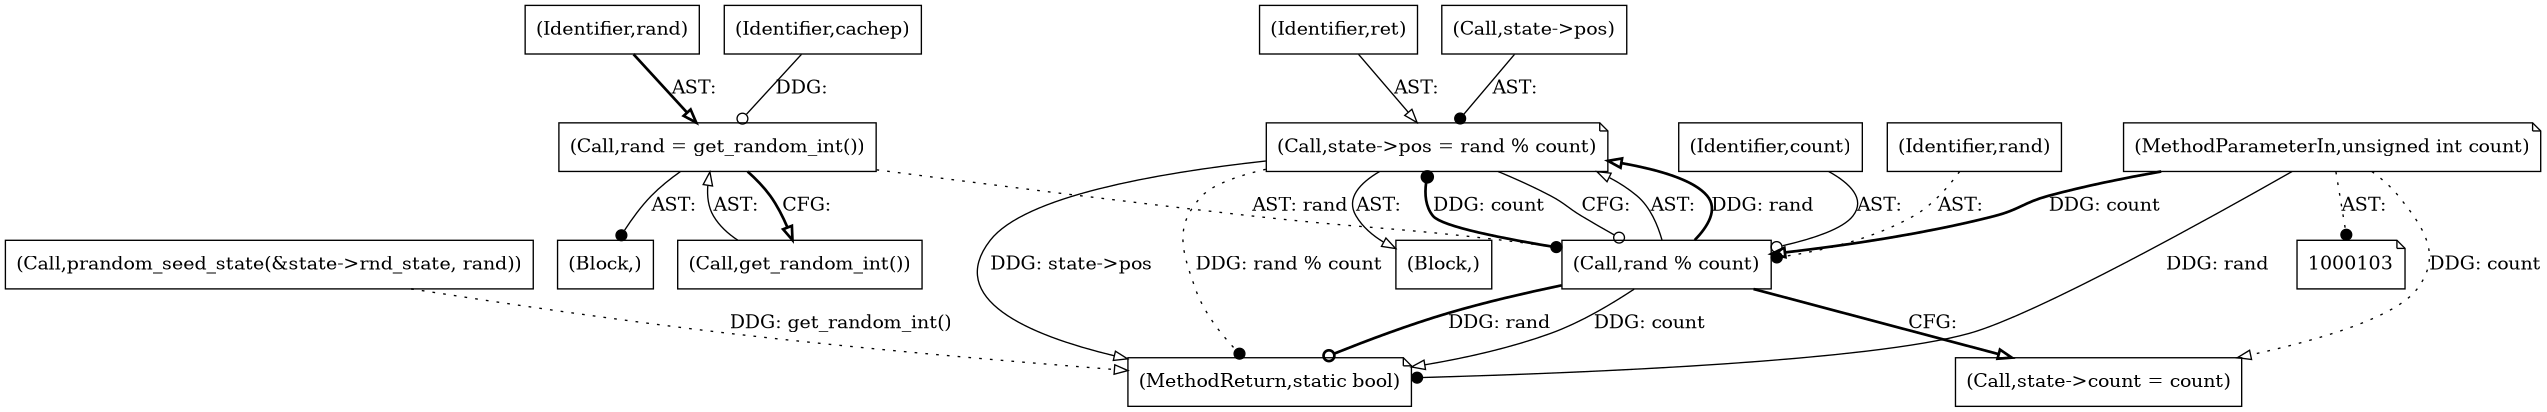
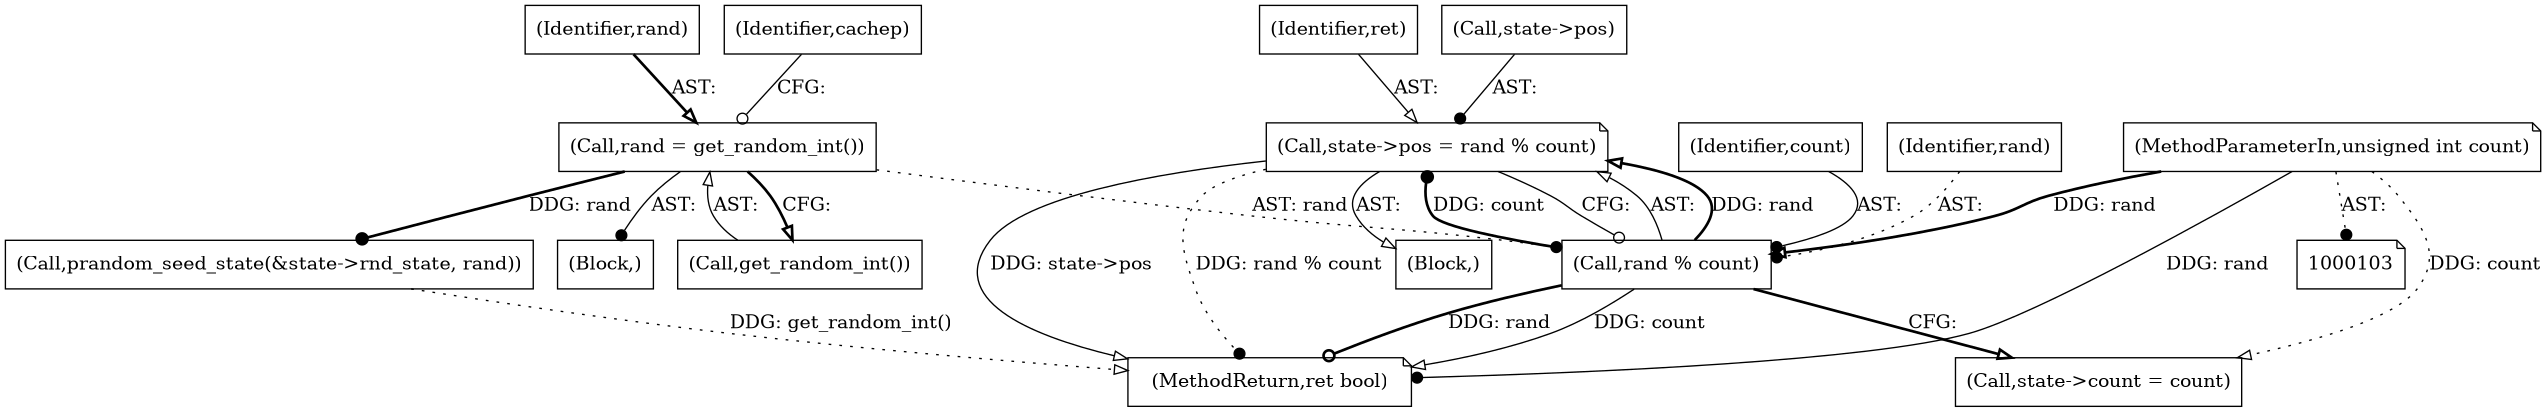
(805, 88) -> (805, 88)
none -> (496, 204)
(2105, 206) -> (2105, 206)
(1846, 222) -> (1846, 222)
(1270, 382) -> (1270, 382)
